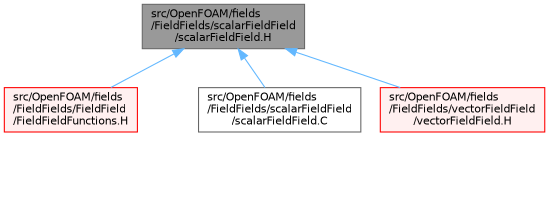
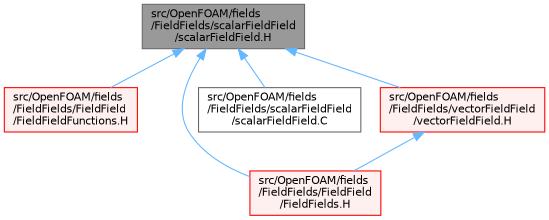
none -> (315, 193)
